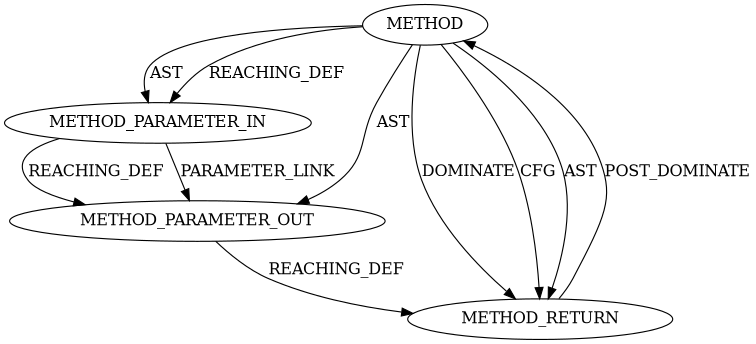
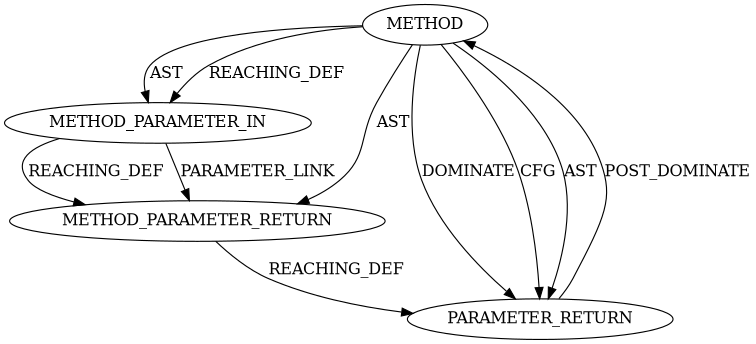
(197, 221) -> (197, 221)
(540, 319) -> (540, 319)
